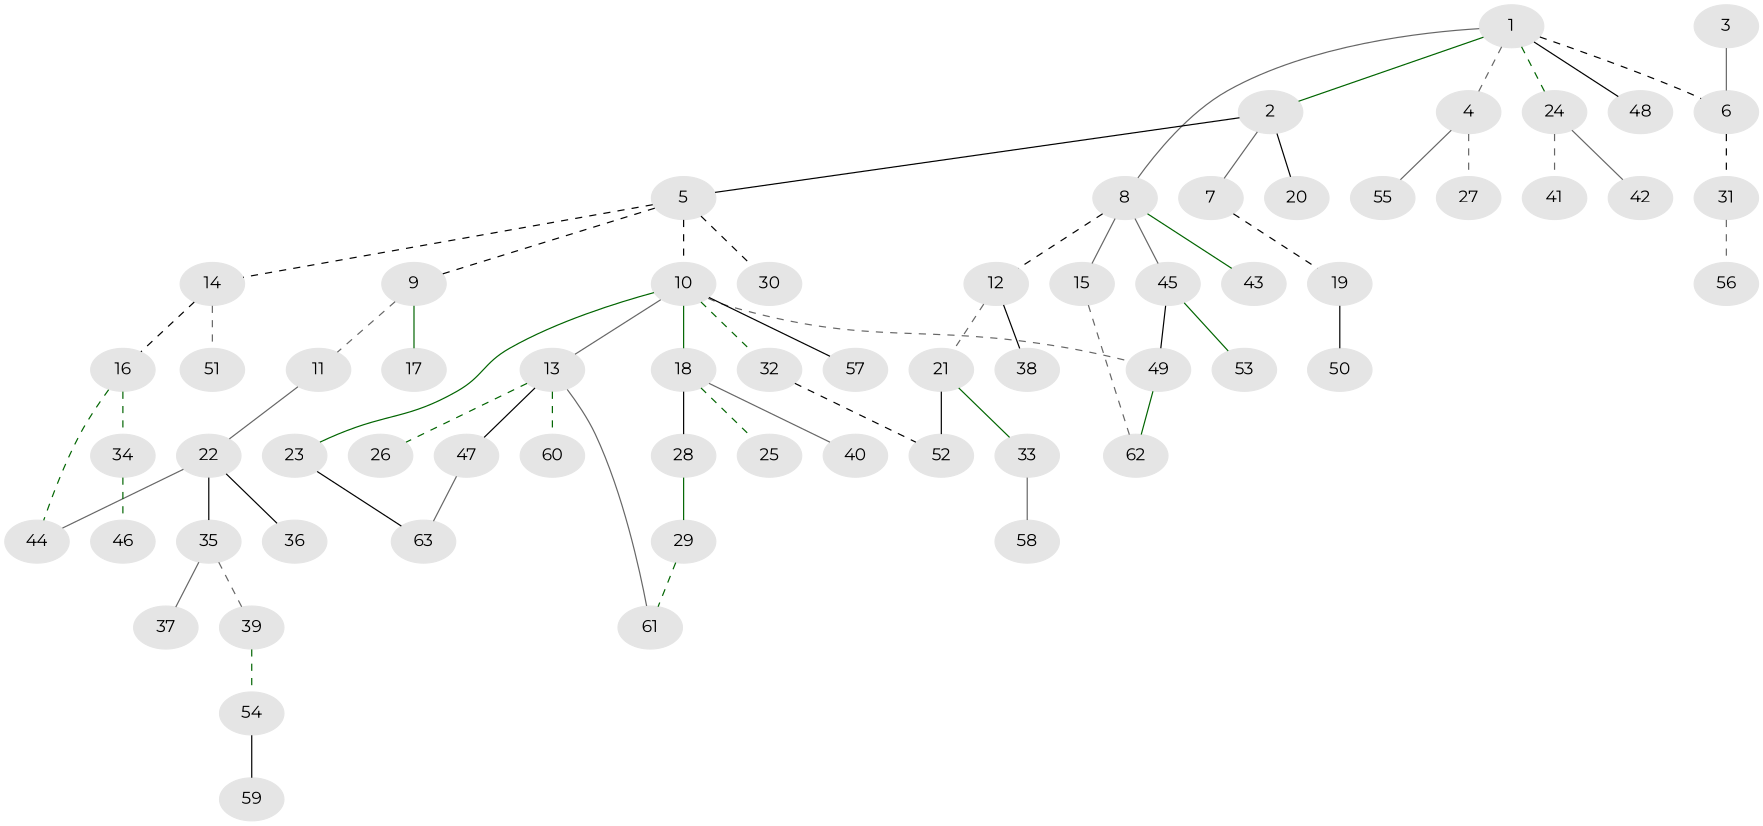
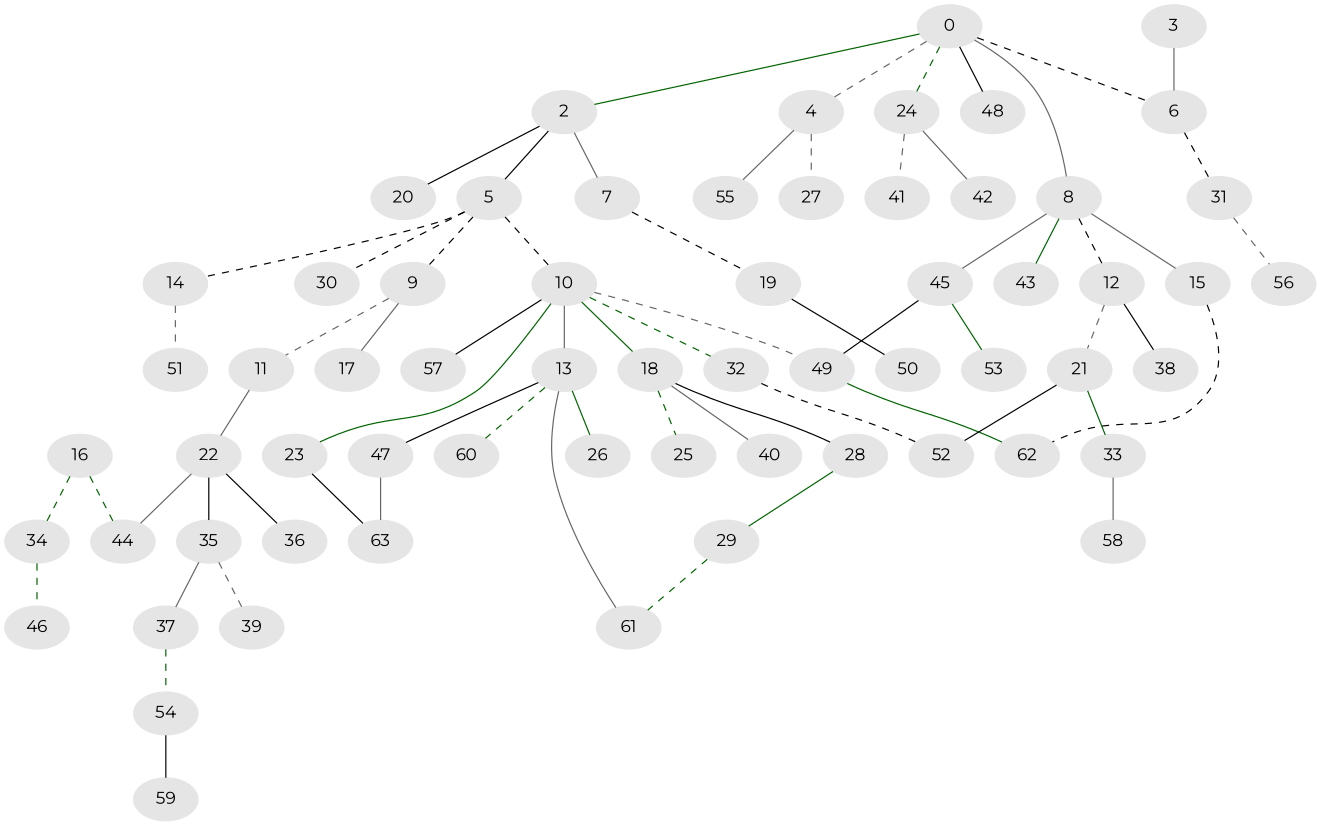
(1512, 26) -> (950, 26)
(168, 327) -> none
(414, 327) -> (380, 327)
(1109, 370) -> (1179, 417)
(467, 413) -> (581, 413)
(252, 671) -> (166, 671)
